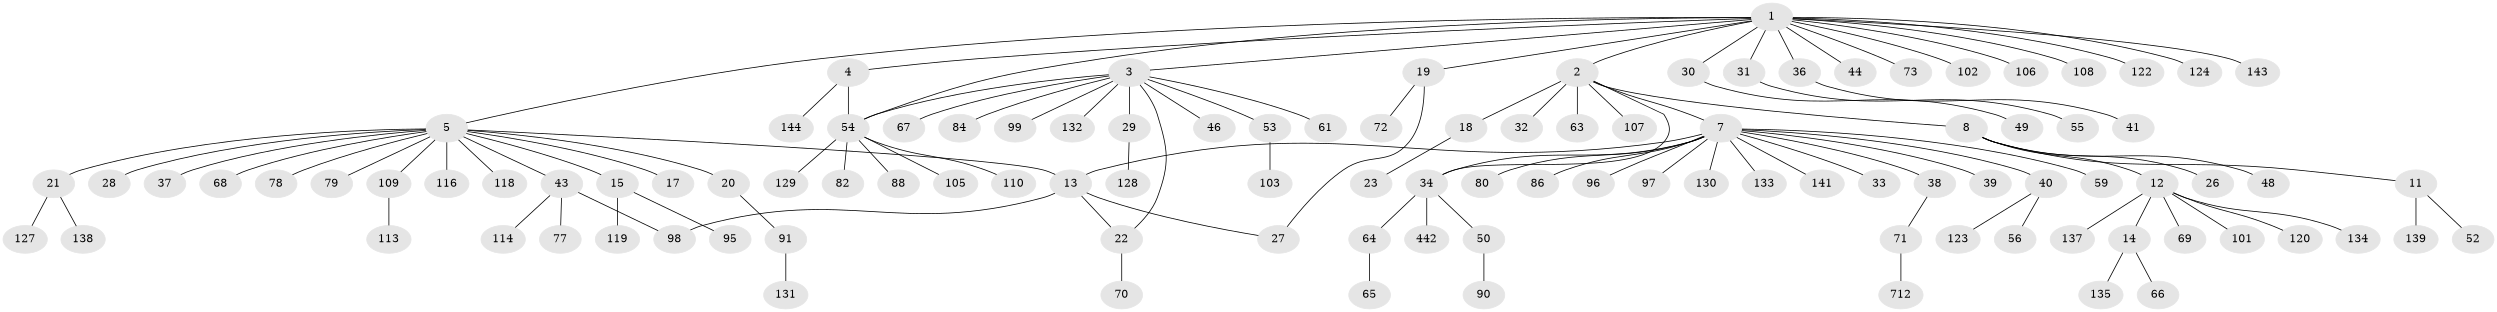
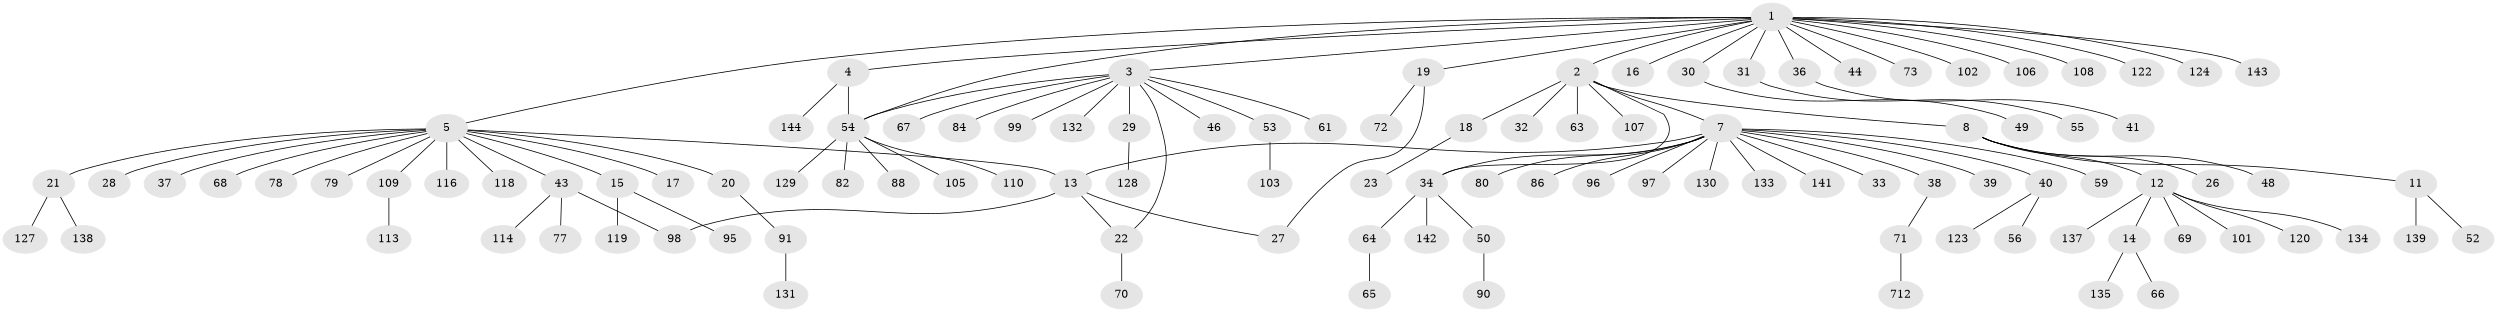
none -> (1633, 73)
(1427, 239) -> (1427, 239)
